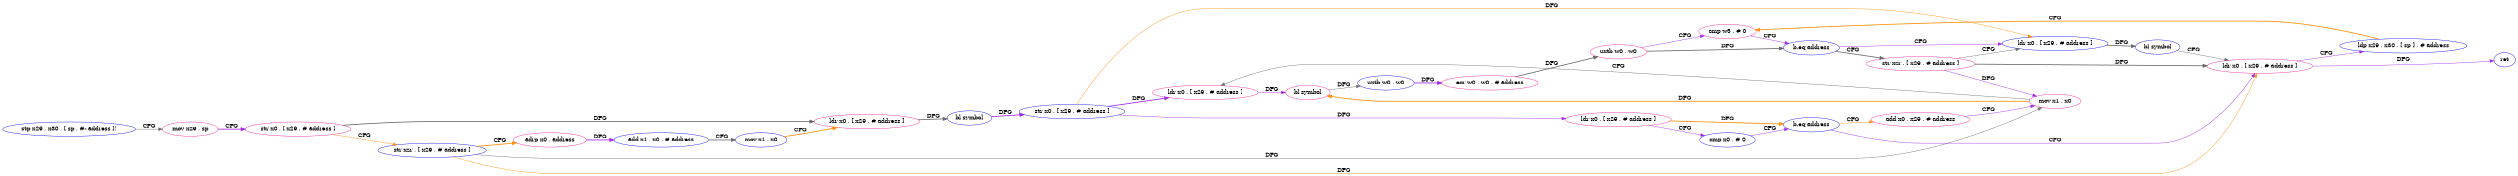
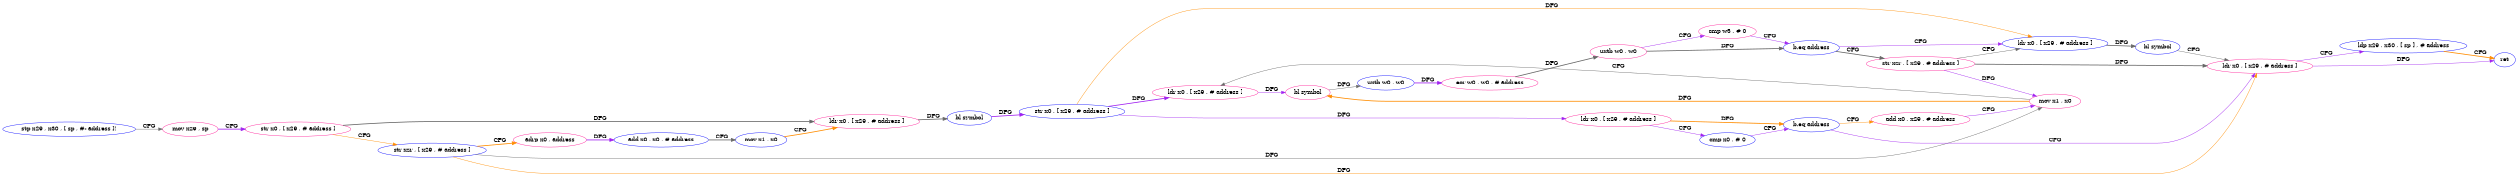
(2070, 21) -> (2467, 55)
(661, 140) -> (661, 140)
